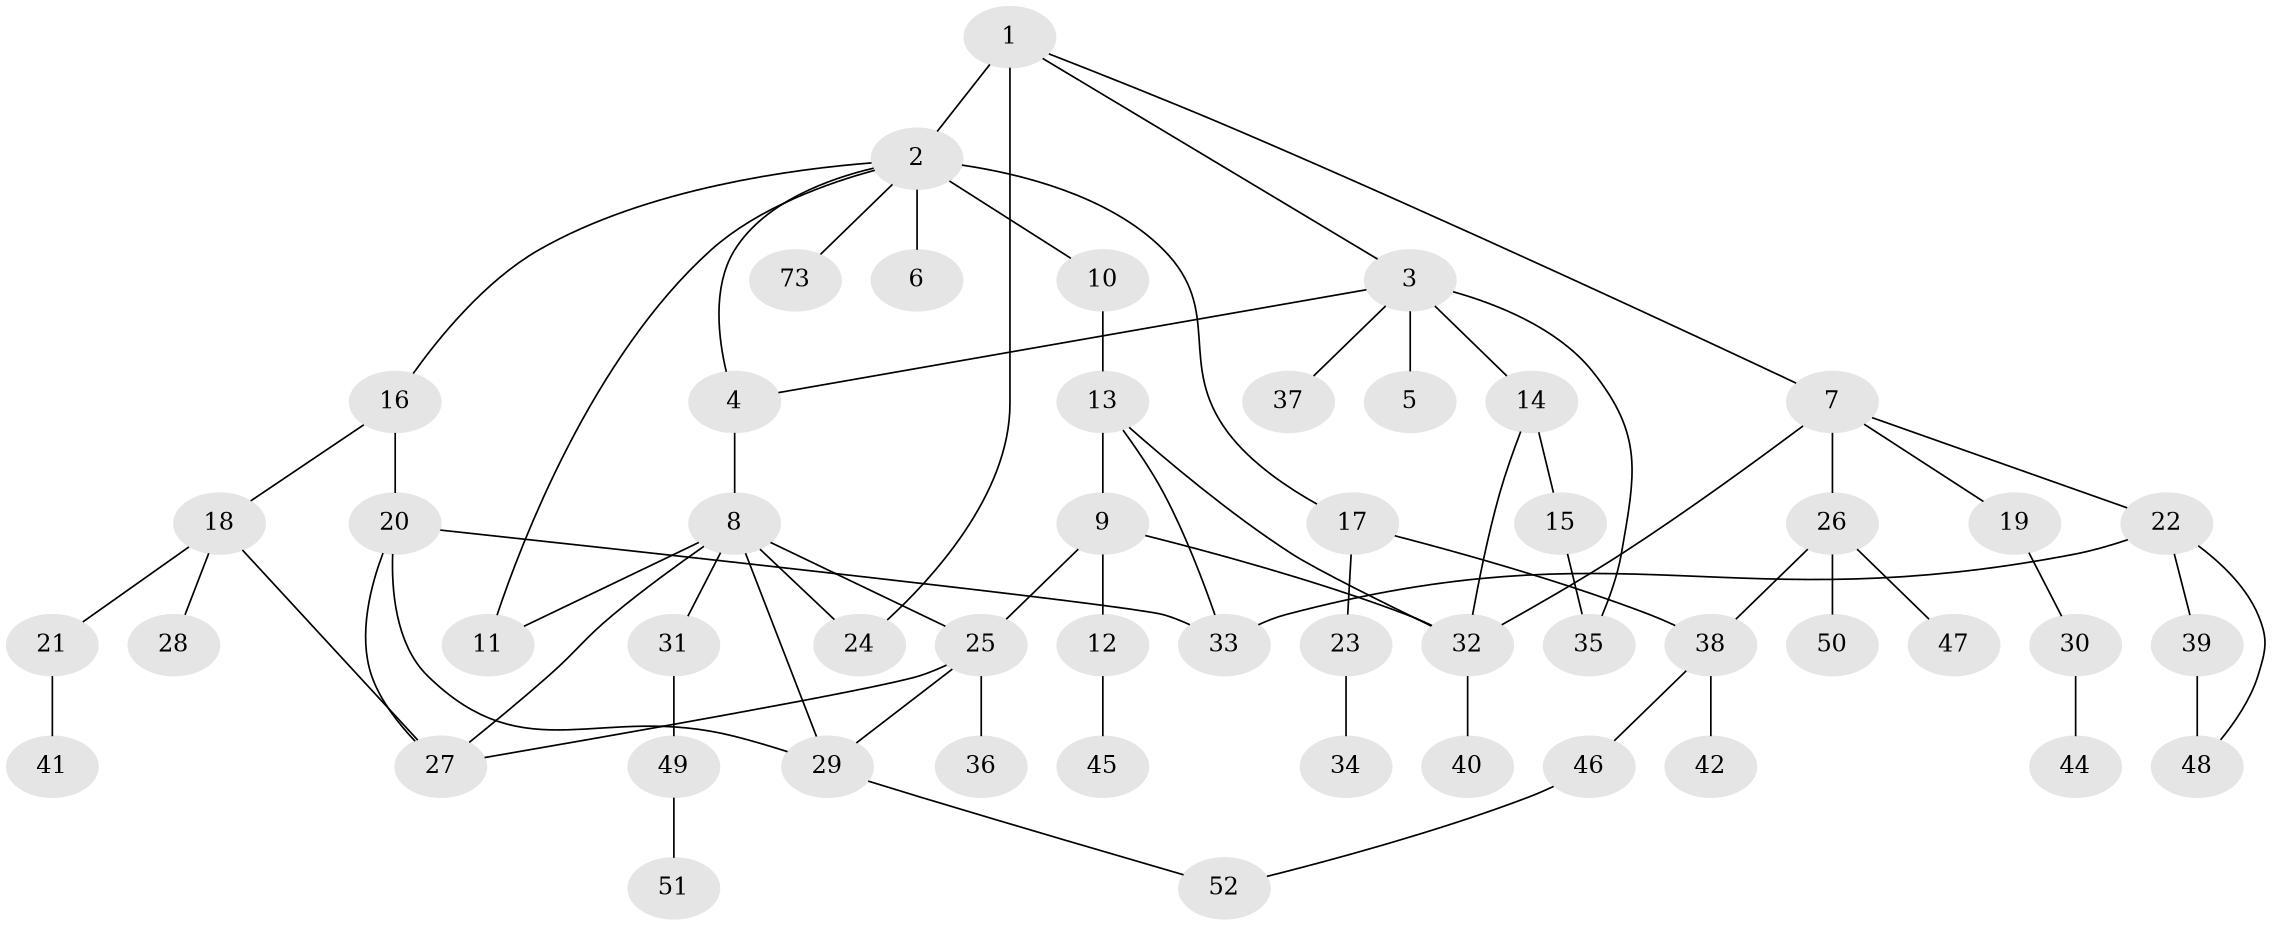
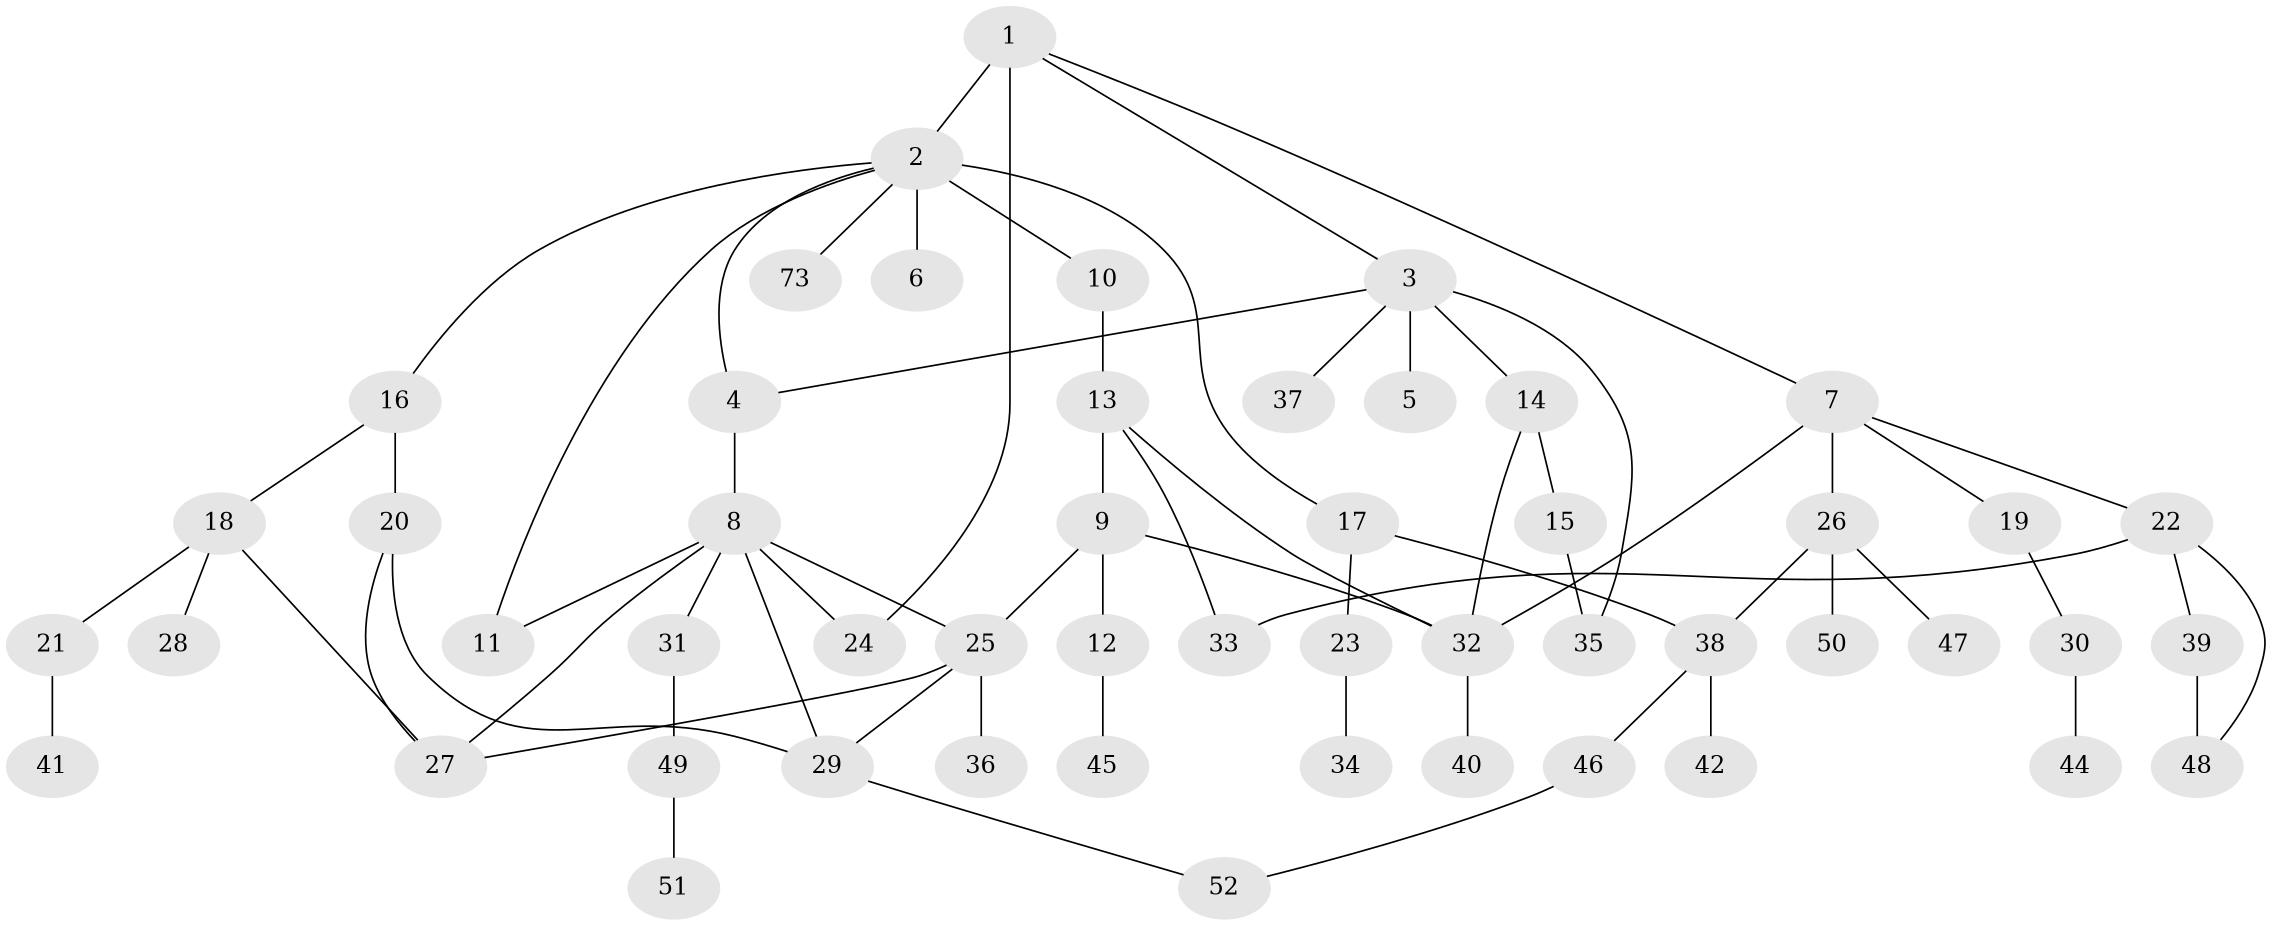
(797, 569) -> none
